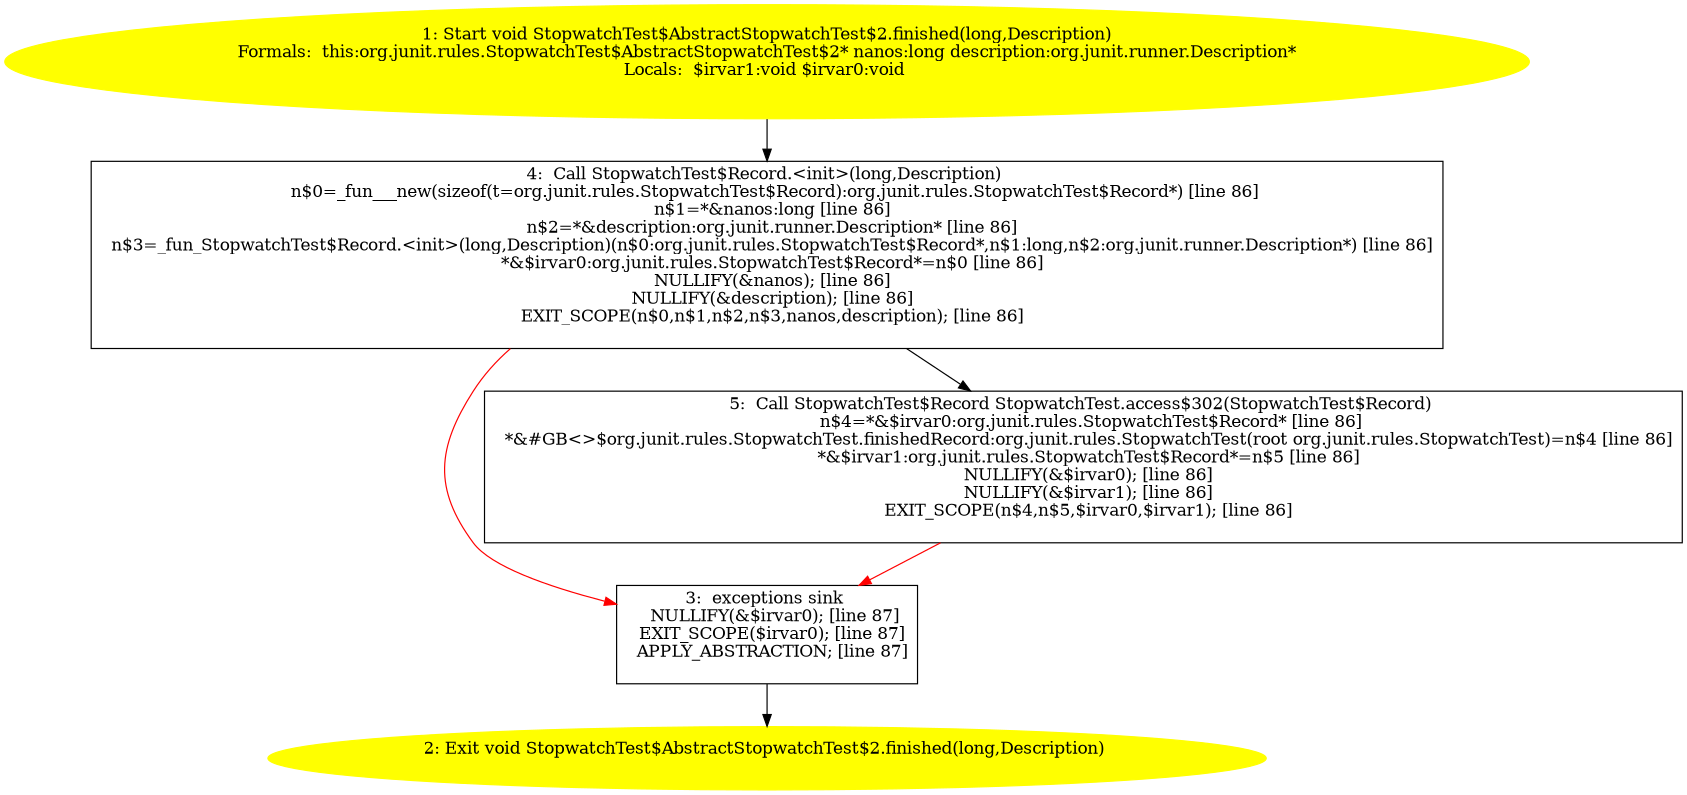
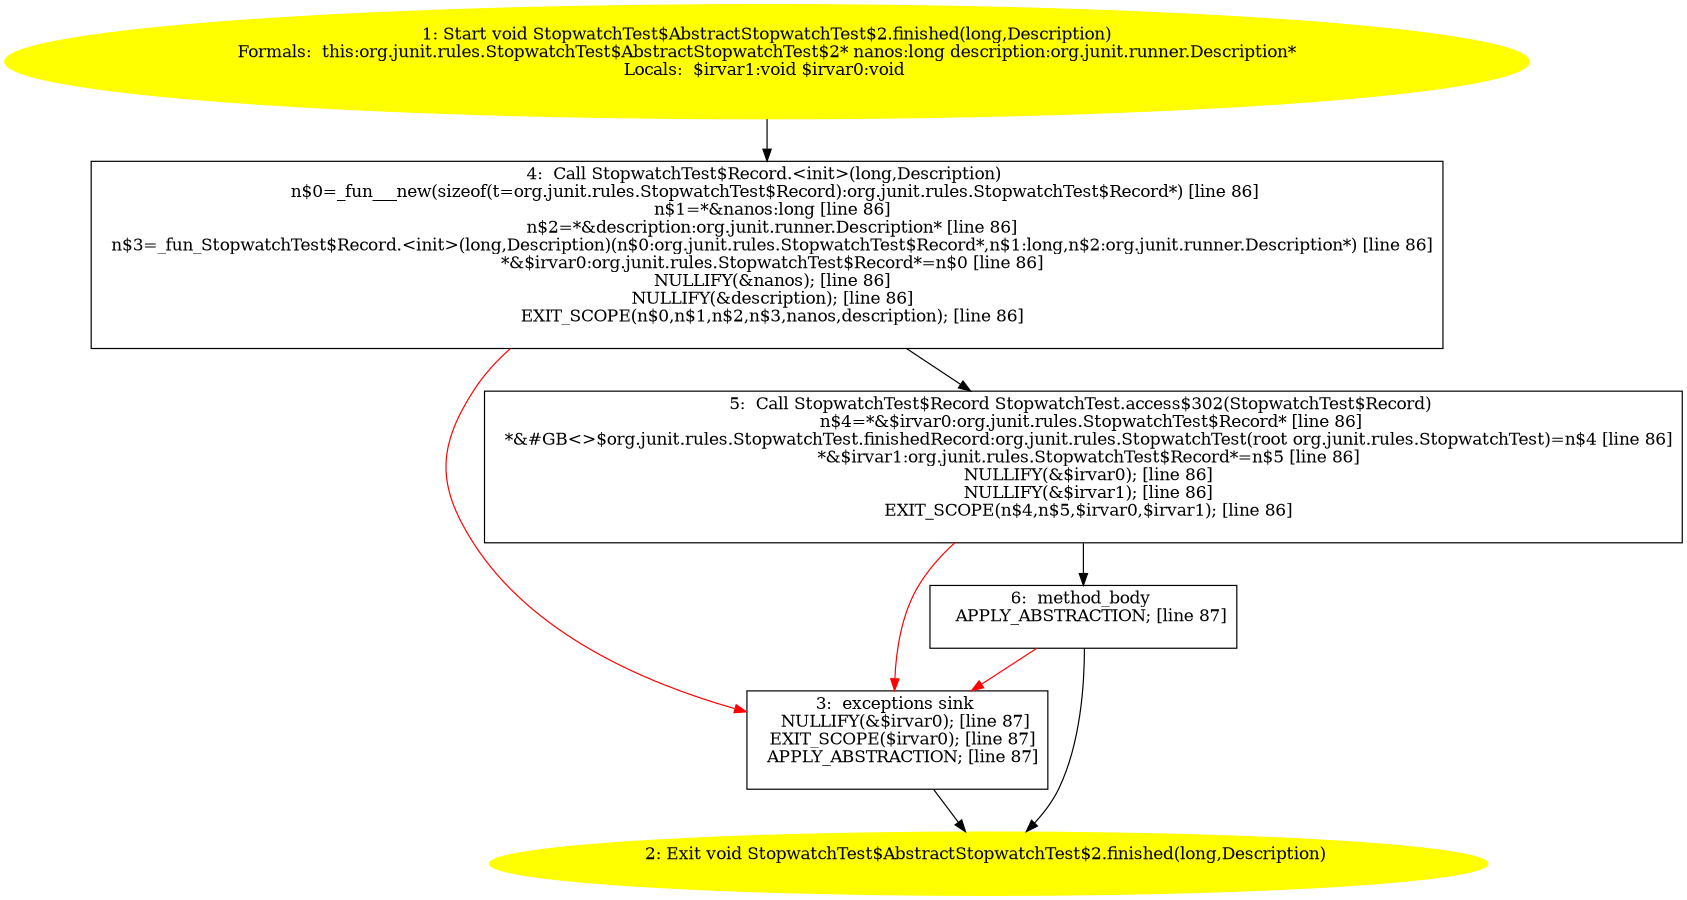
none -> (1083, 617)
